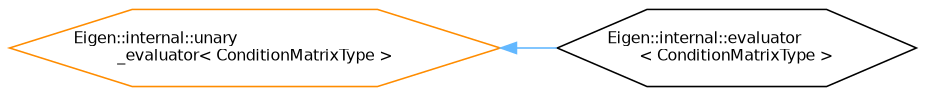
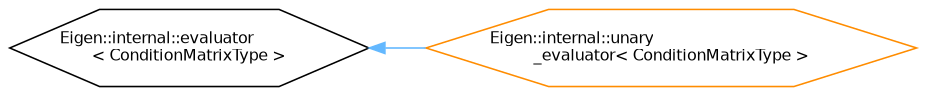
(537, 48) -> (406, 48)
